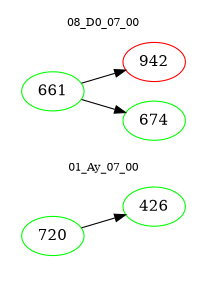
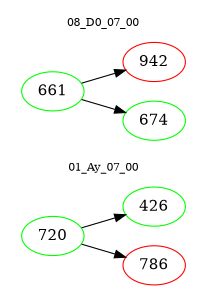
none -> (154, 265)
